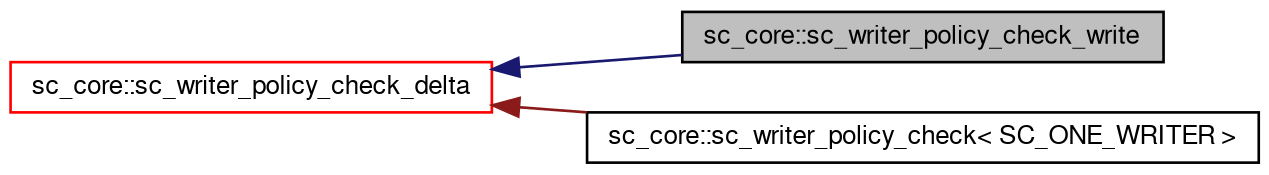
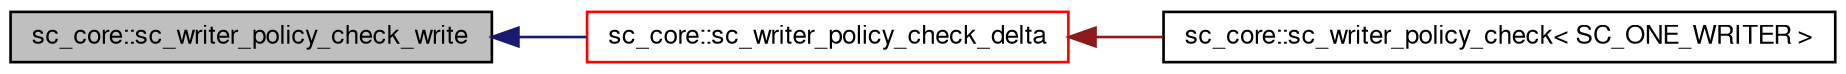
(601, 61) -> (552, 37)
